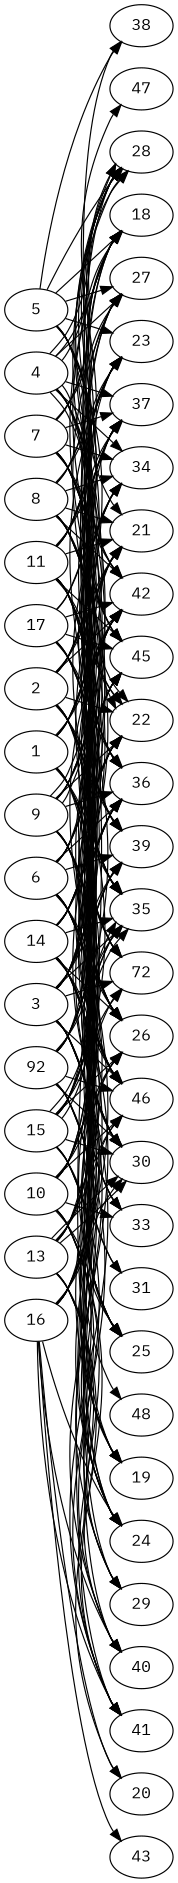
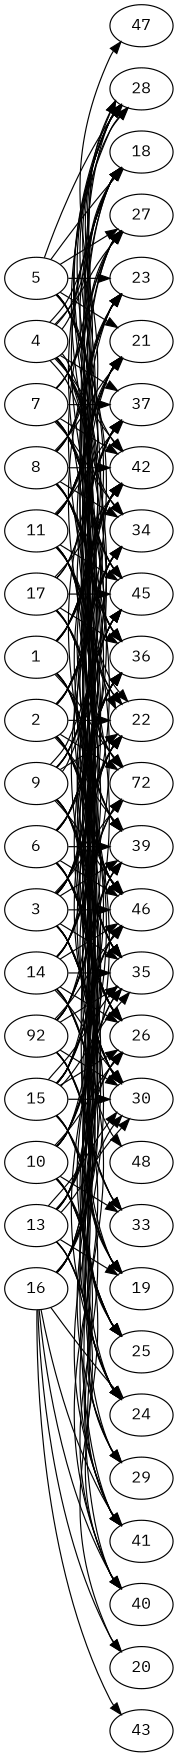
(142, 26) -> none
none -> (90, 411)
(83, 801) -> none
(90, 1058) -> none
(142, 1289) -> none
